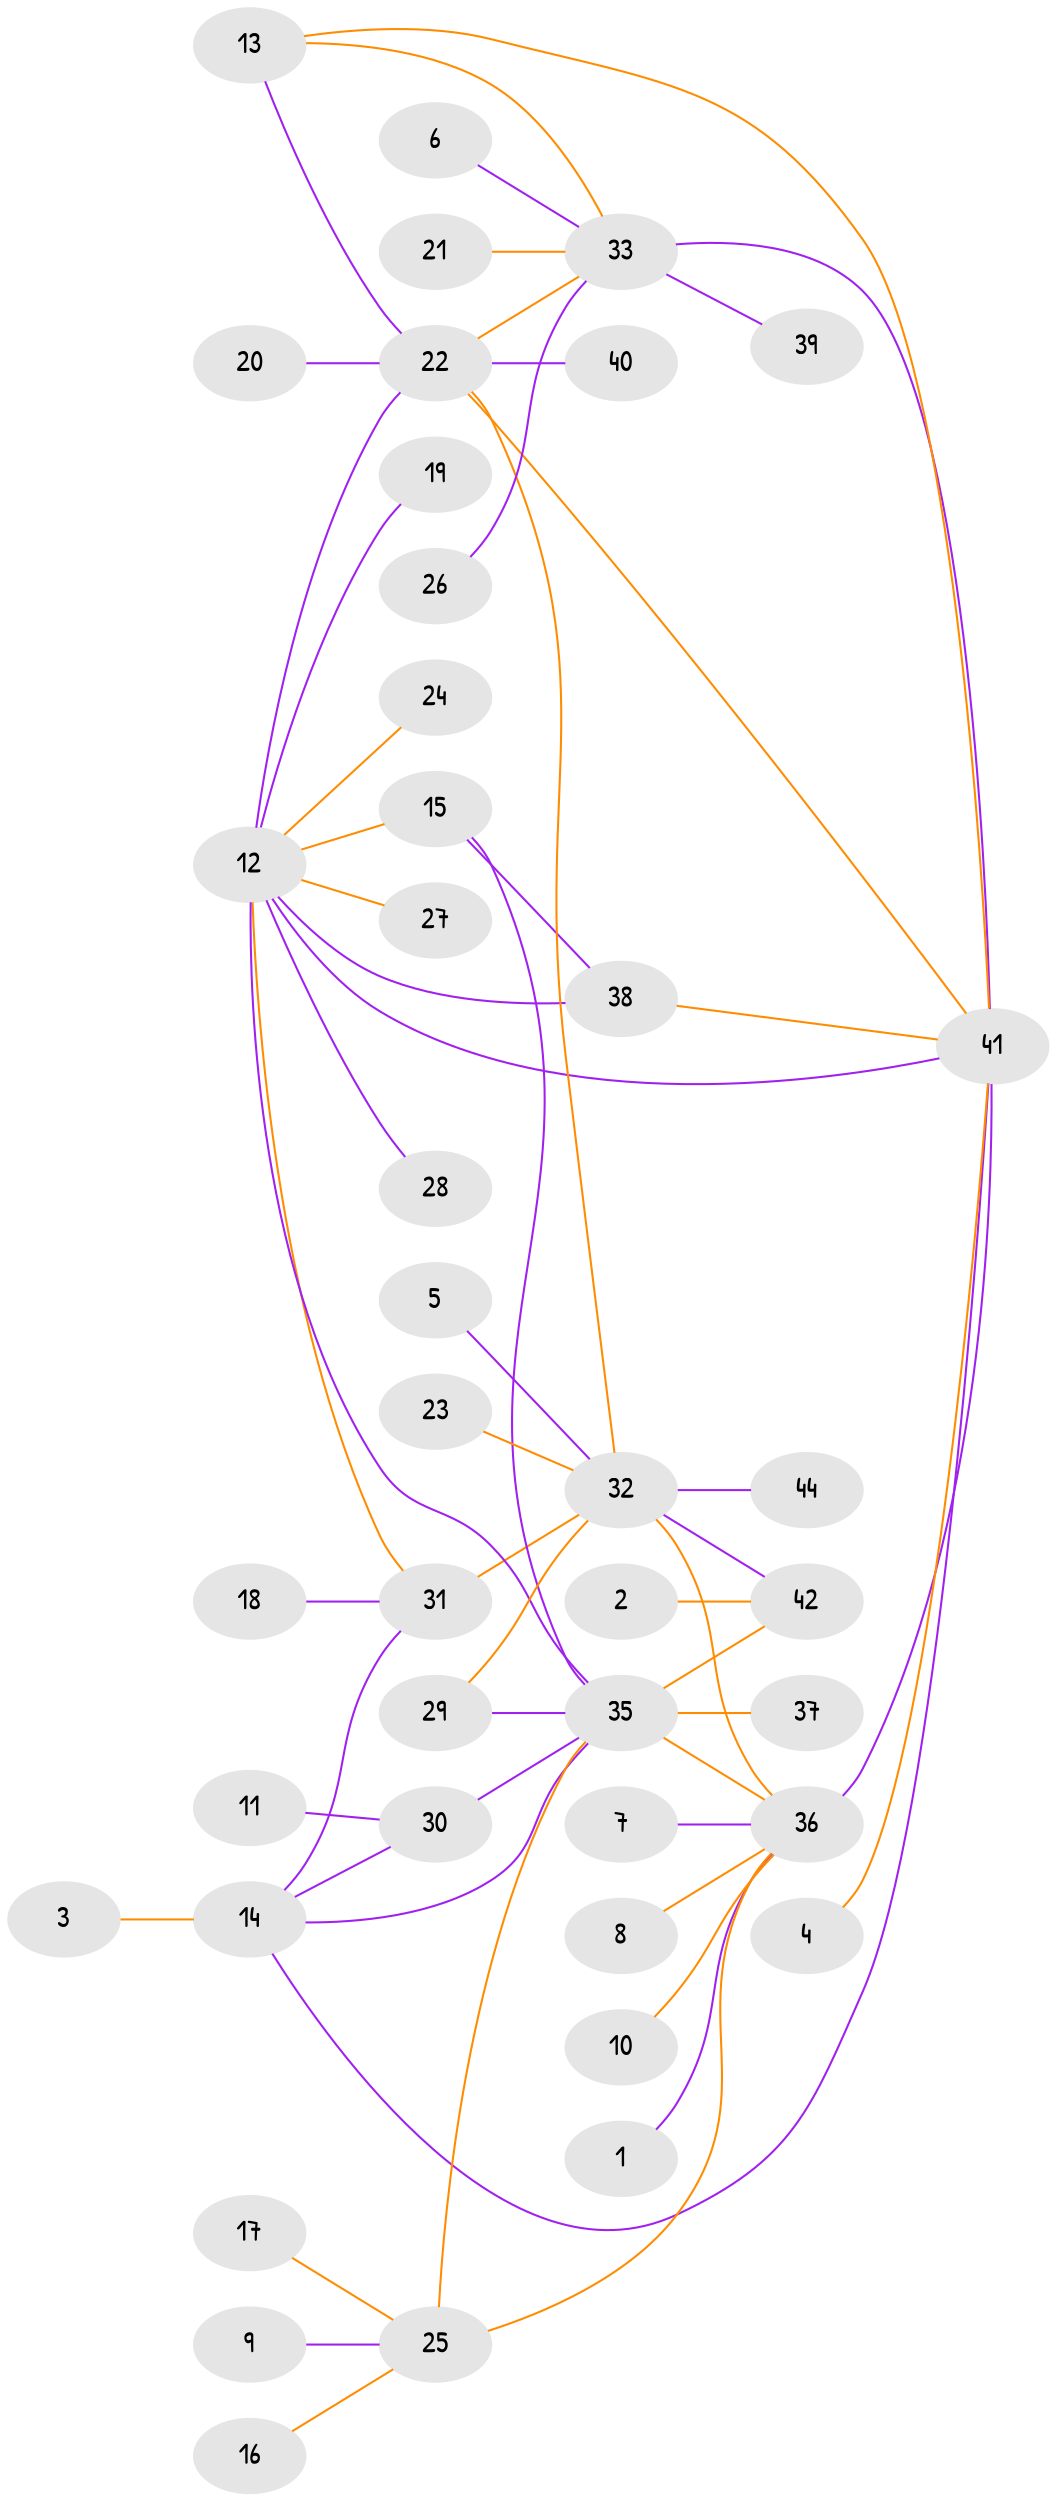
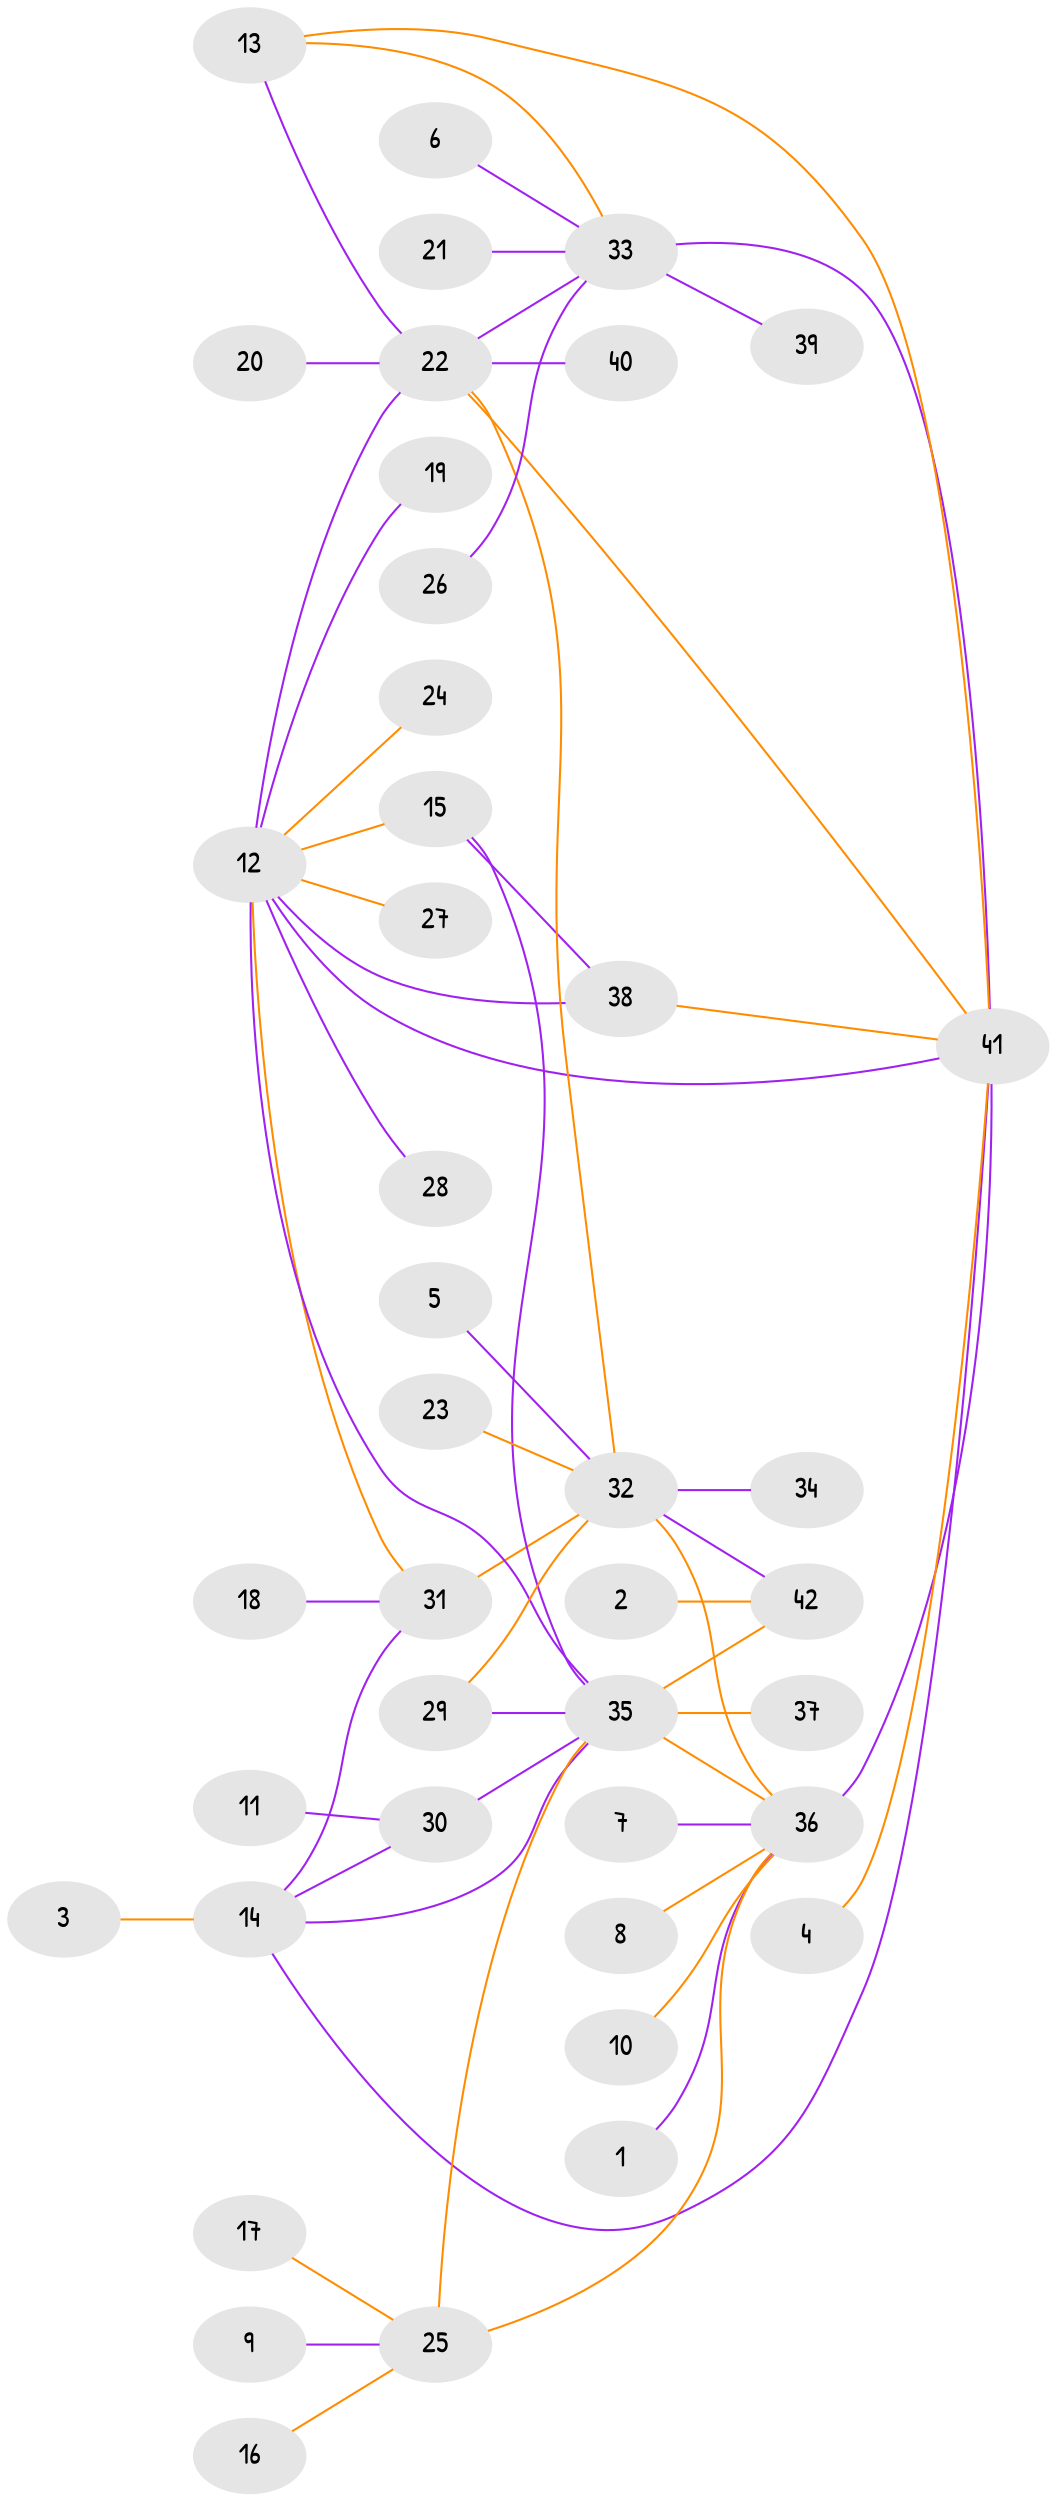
(529, 252) -> (529, 252)
(528, 308) -> (528, 308)
(807, 1490) -> (807, 1490)
